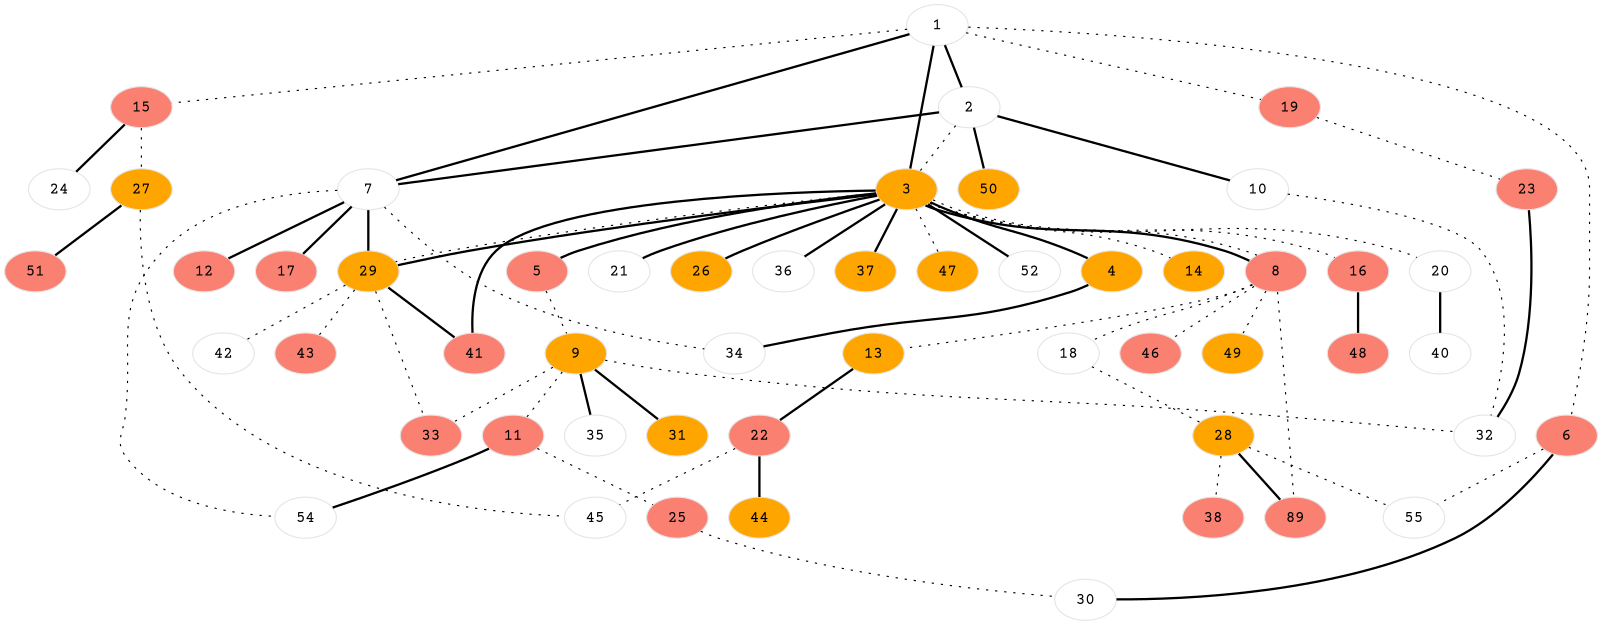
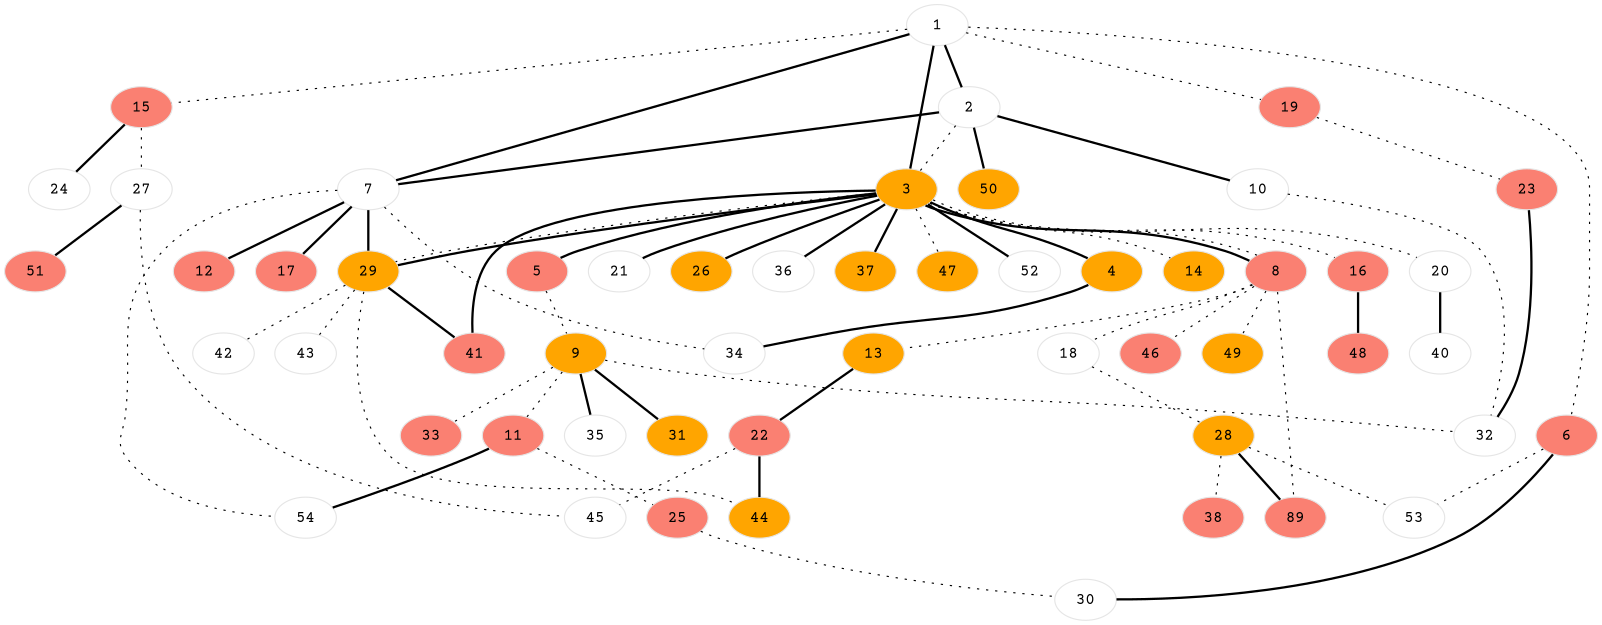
(141, 189) -> (141, 189)
(306, 353) -> (306, 353)
(400, 353) -> (475, 484)
(1414, 518) -> (1414, 518)
